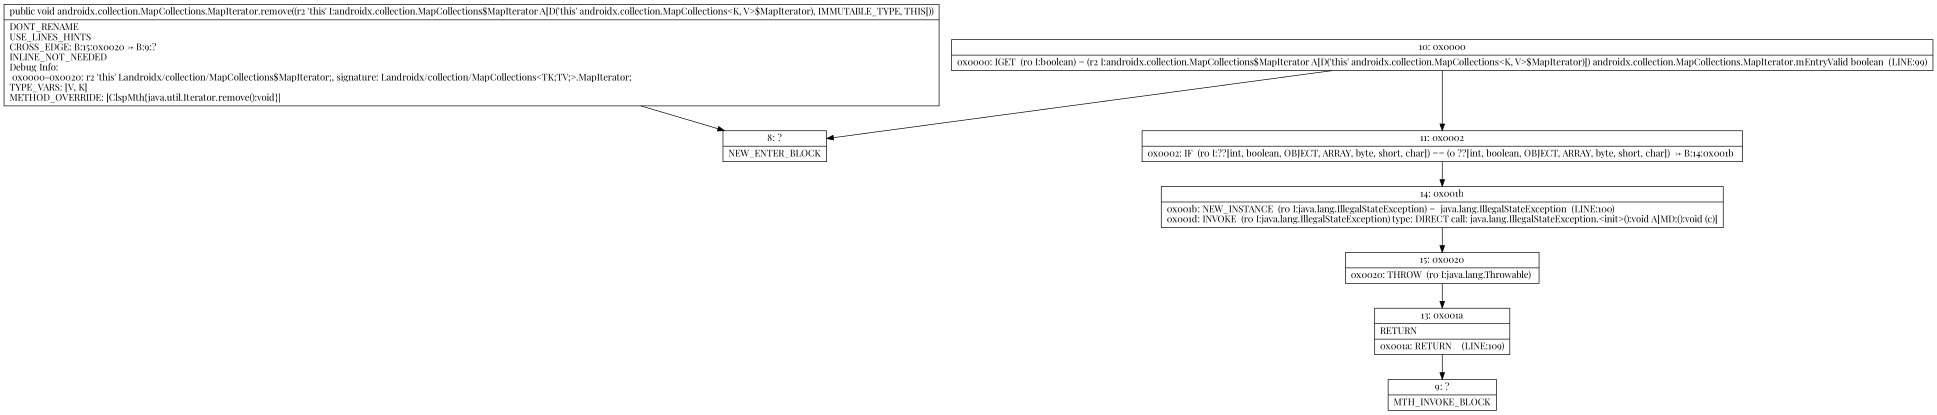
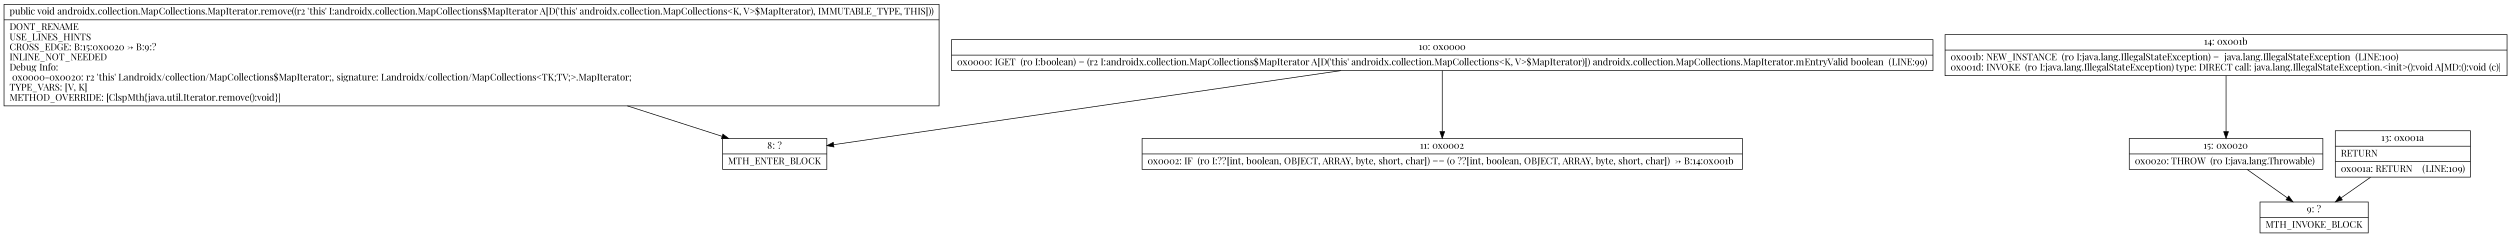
(775, 154) -> (775, 161)
(1442, 171) -> none
(1442, 292) -> (2267, 184)
